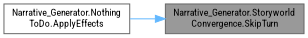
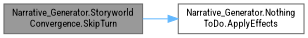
(143, 19) -> (155, 19)
